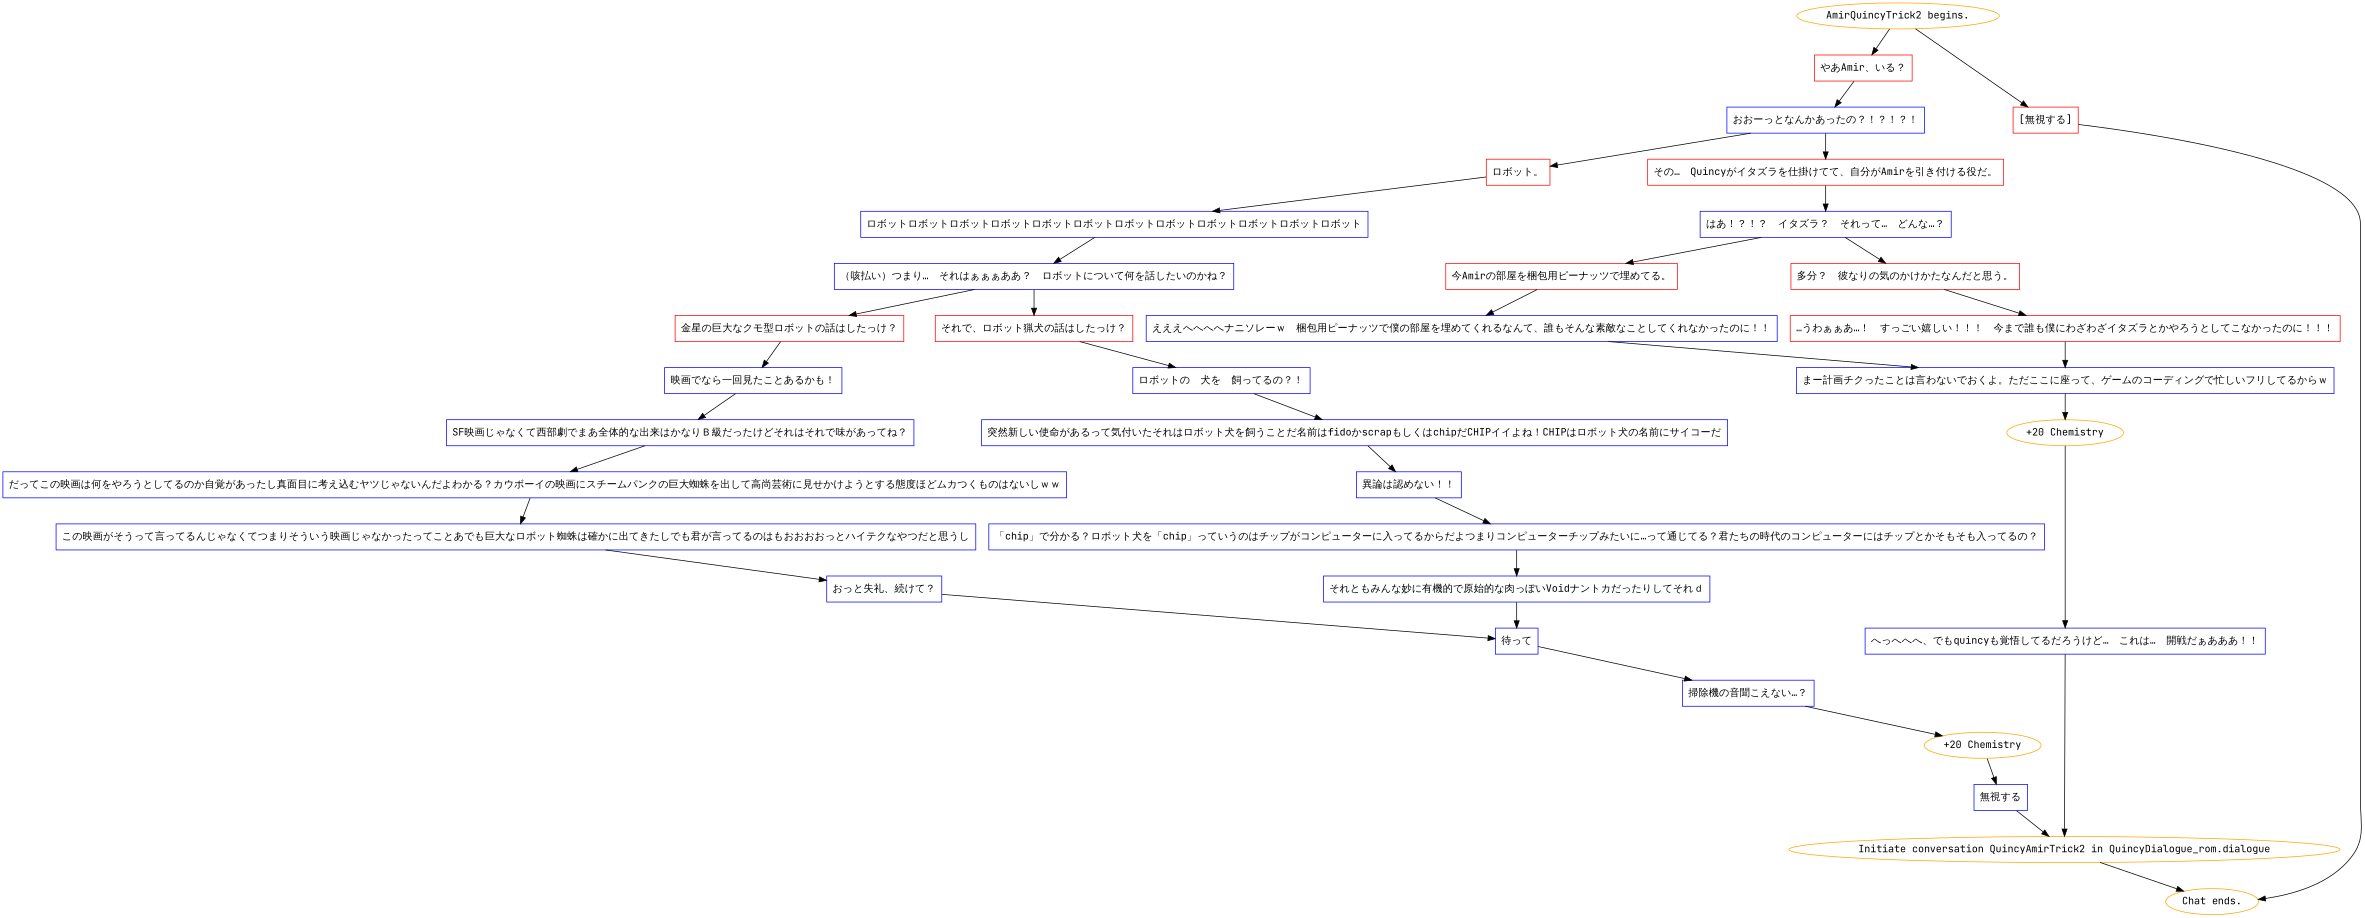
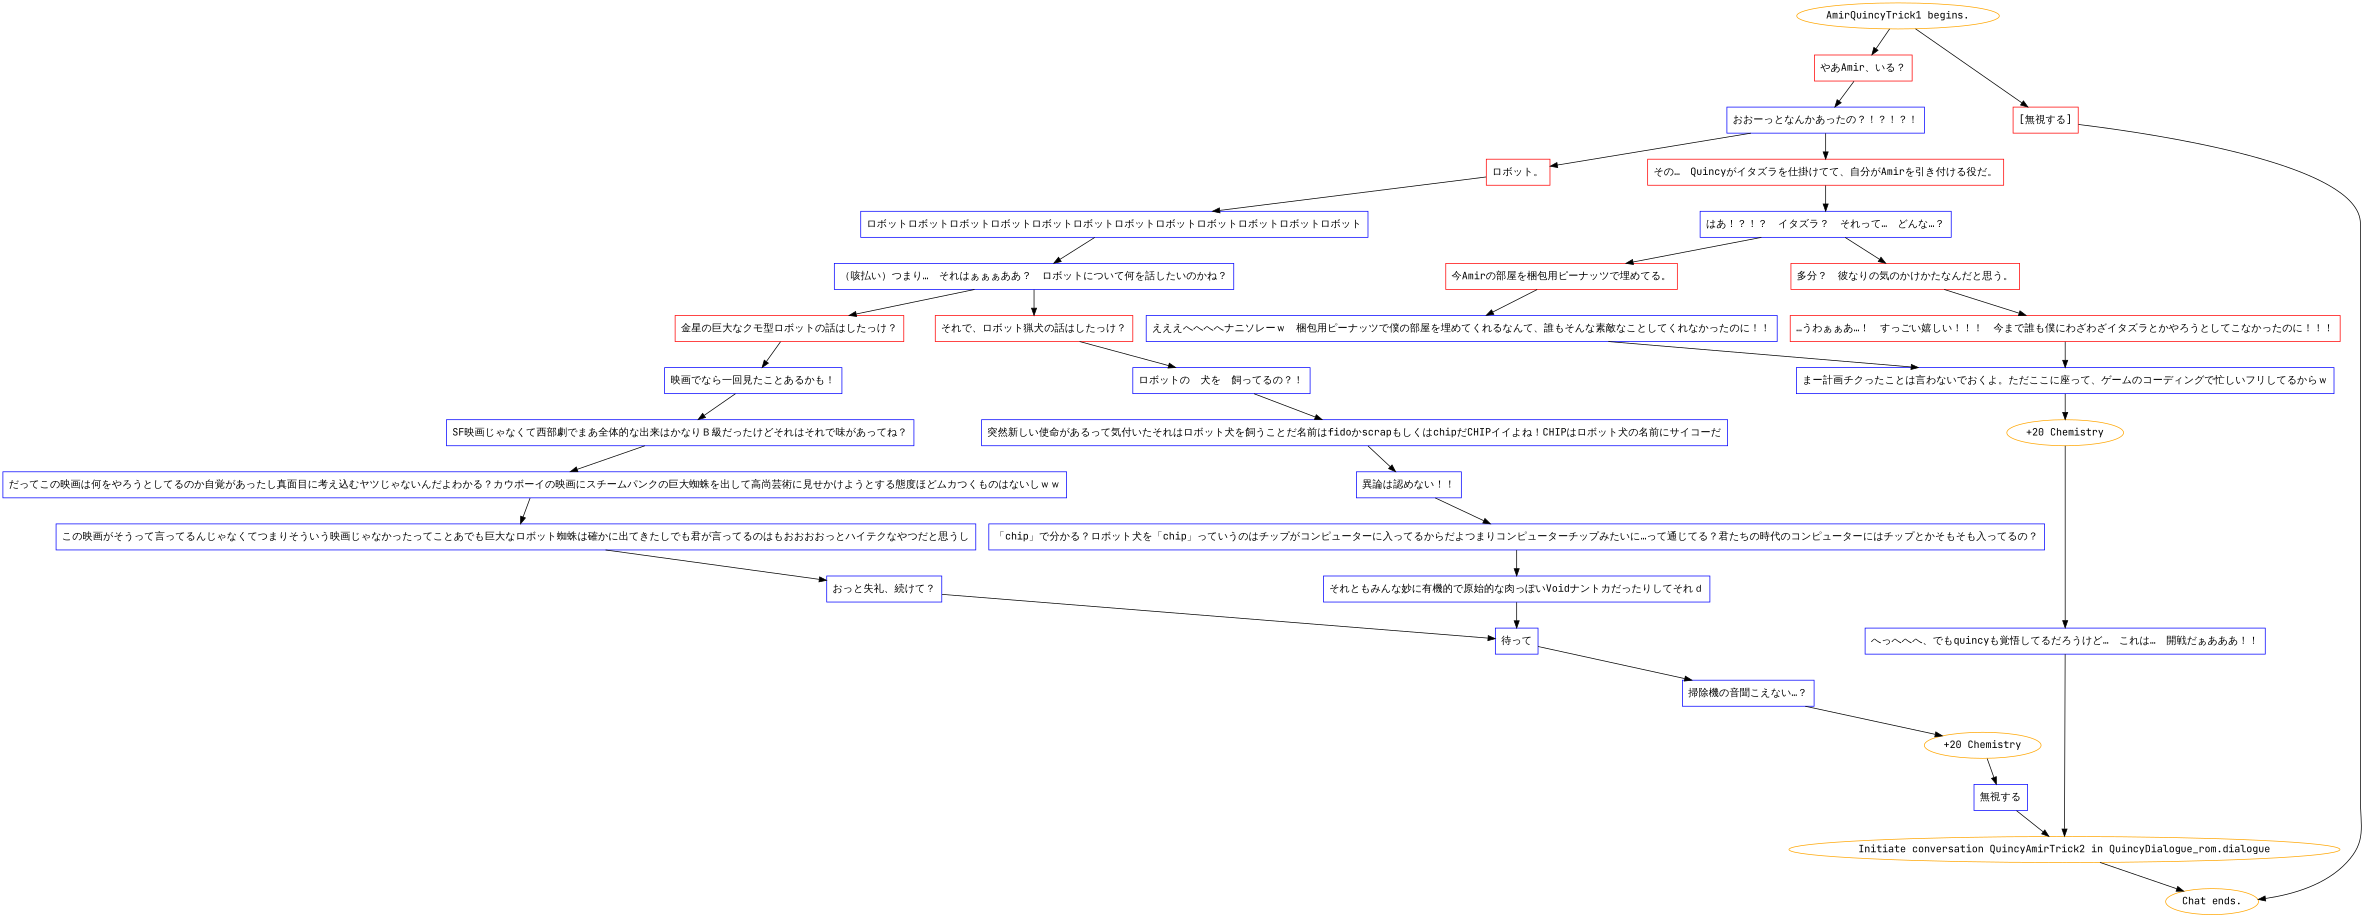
(1898, 16) -> (1898, 16)
